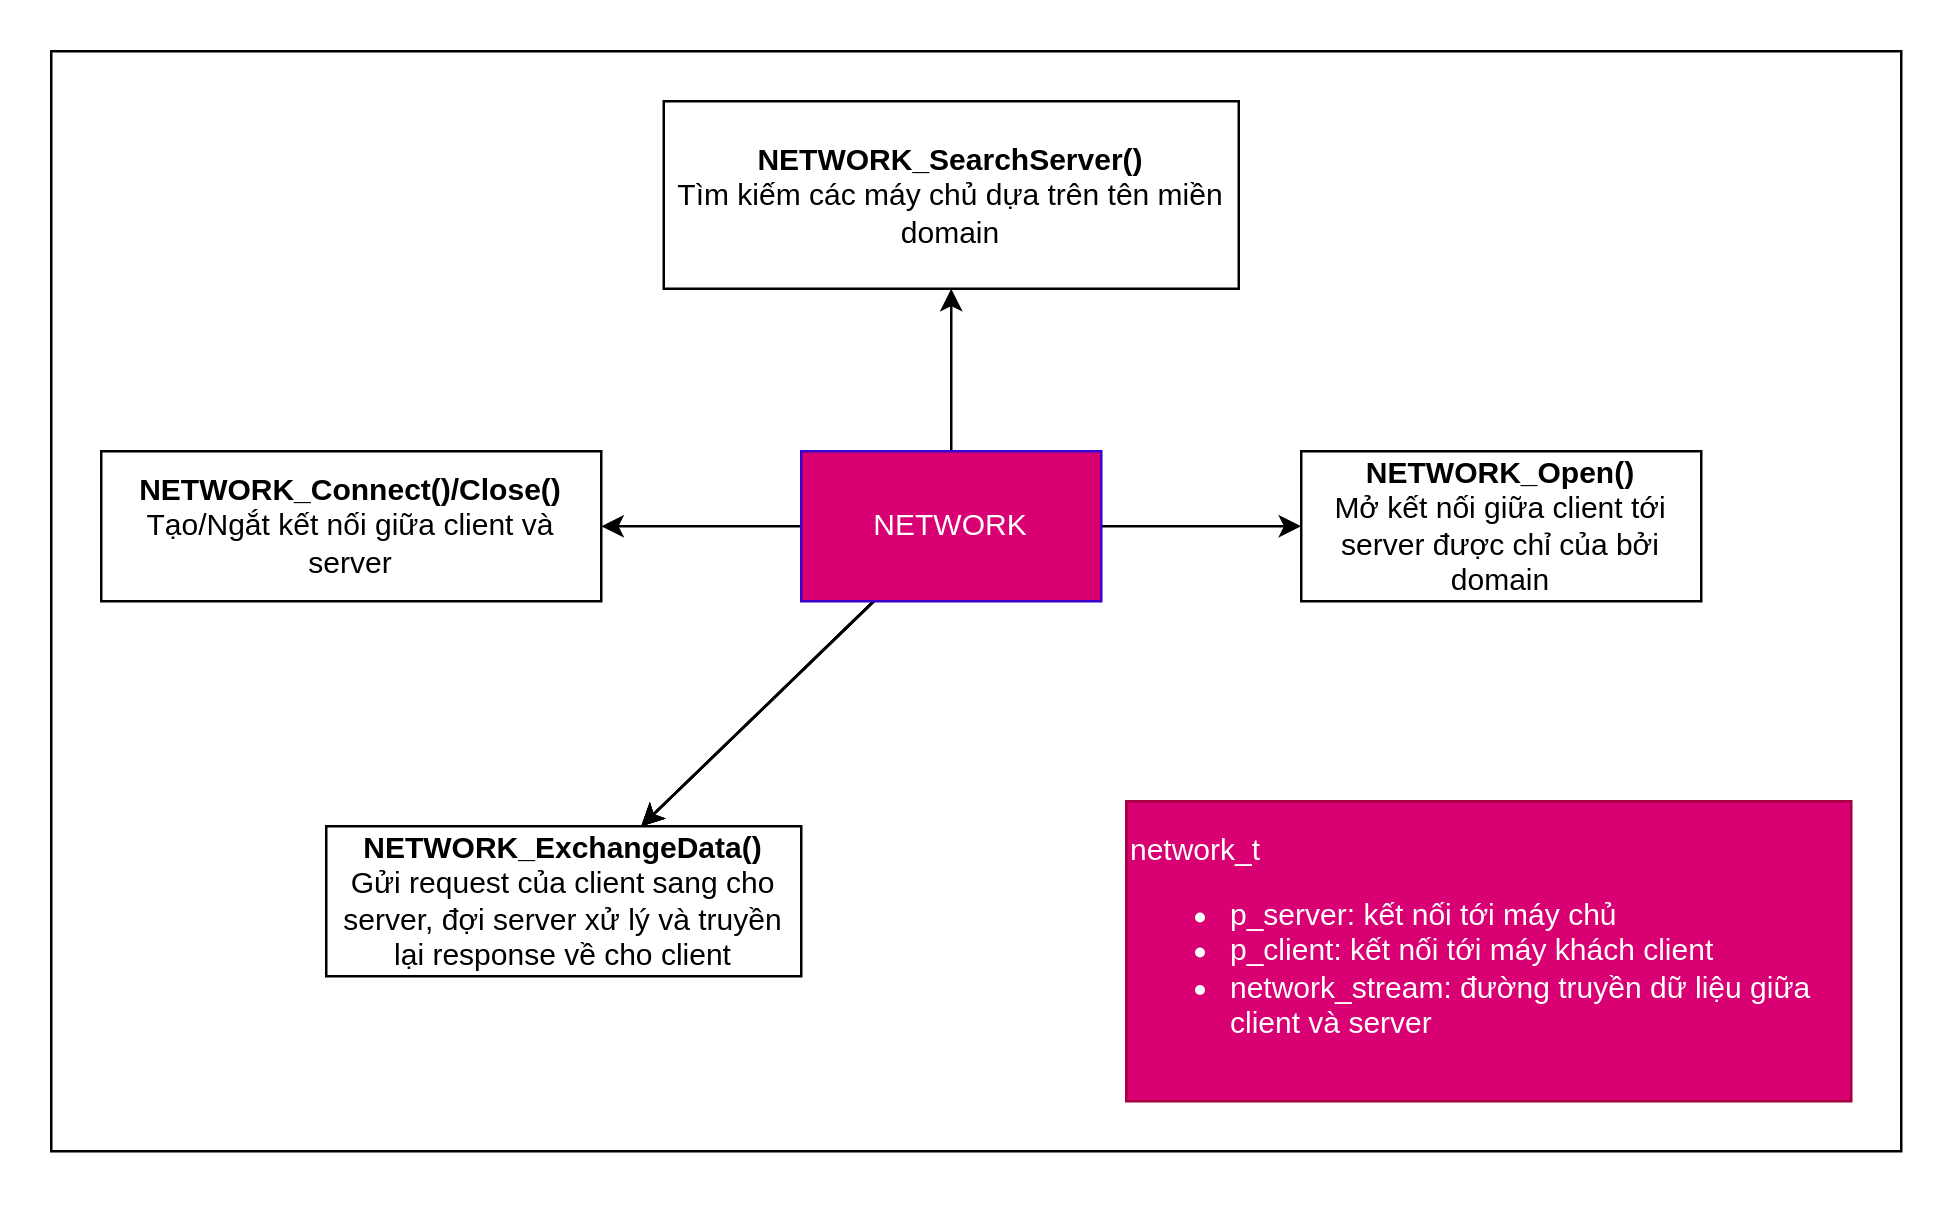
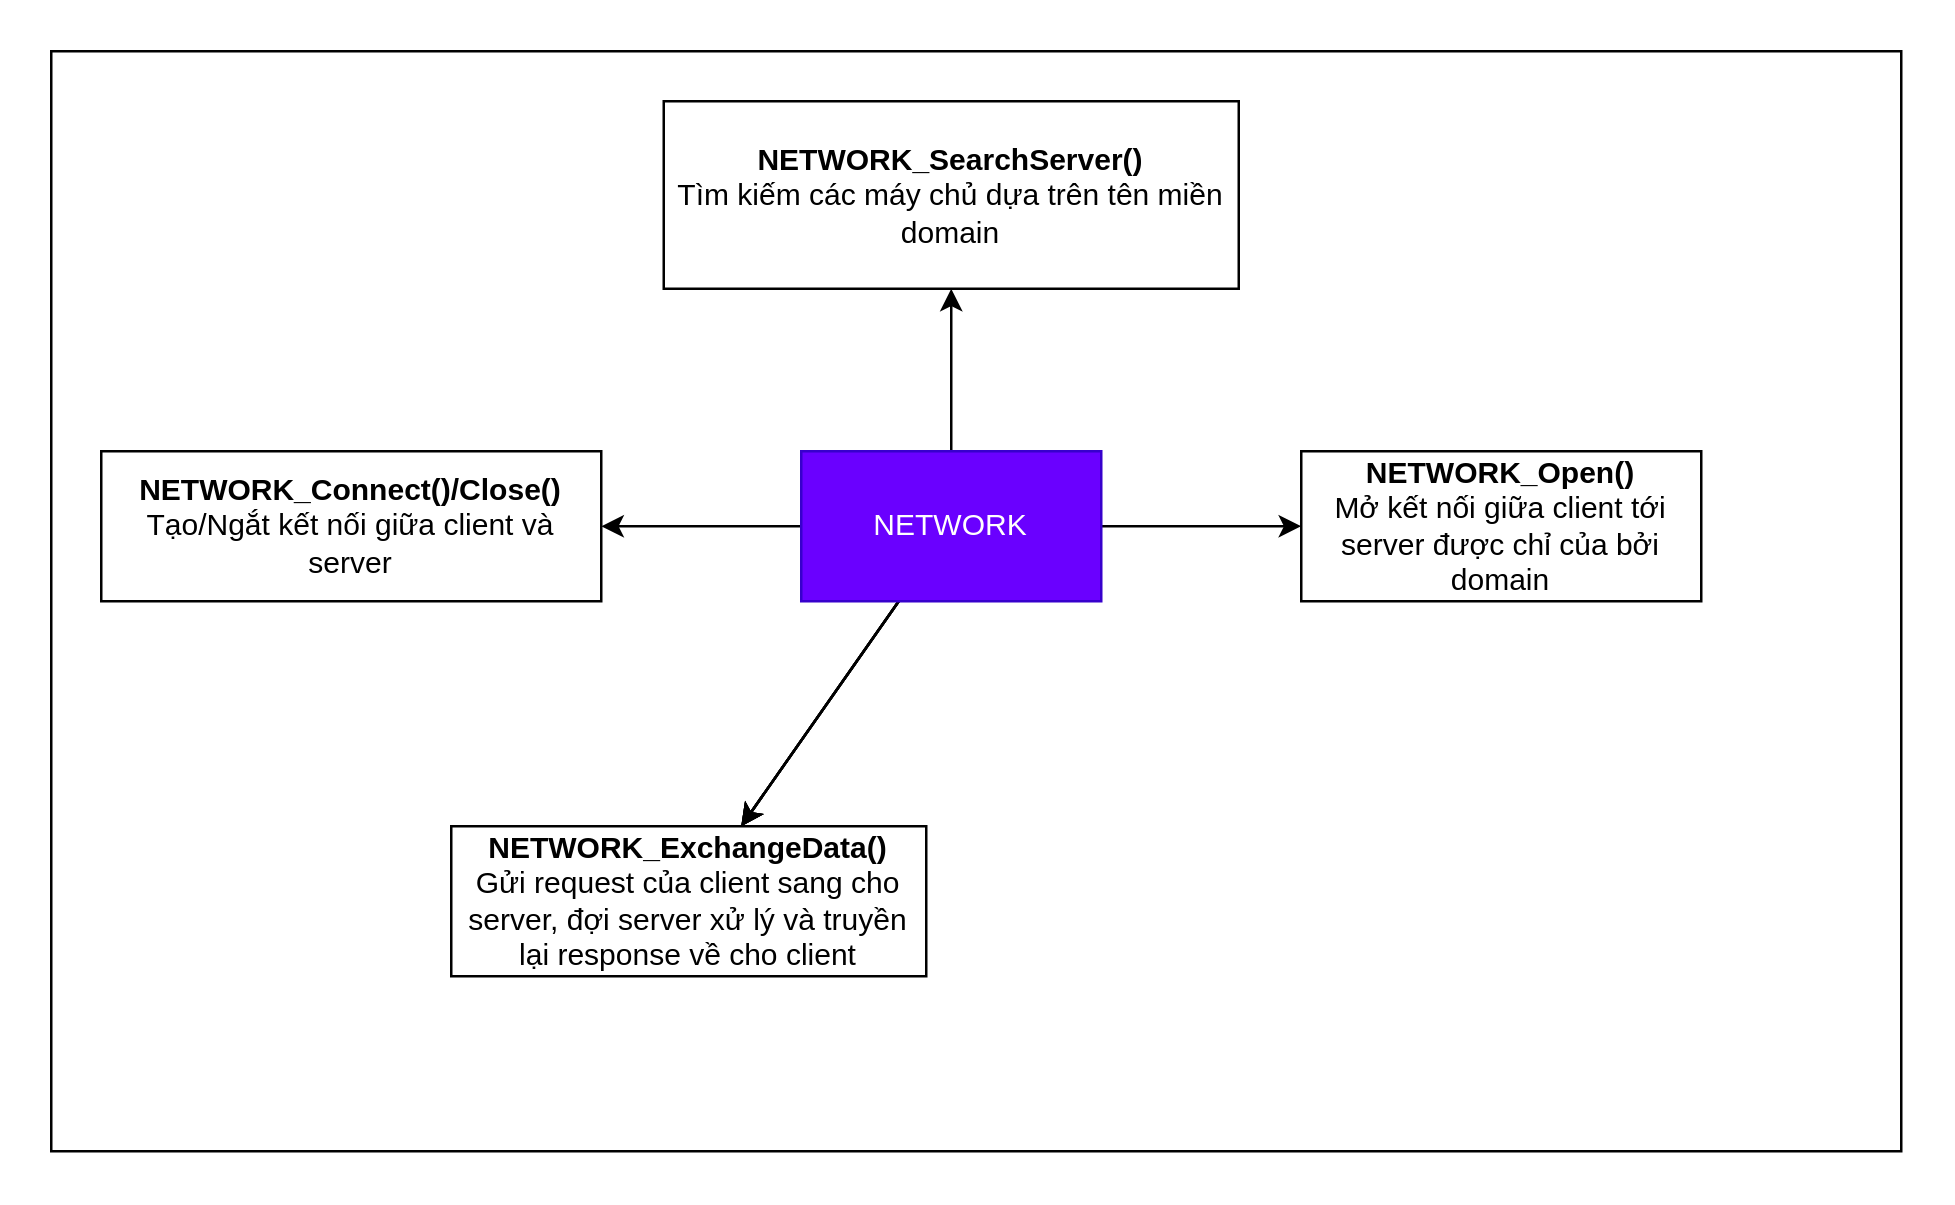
(951, 526) -> (951, 526)
(564, 901) -> (689, 901)
(1489, 951) -> none
